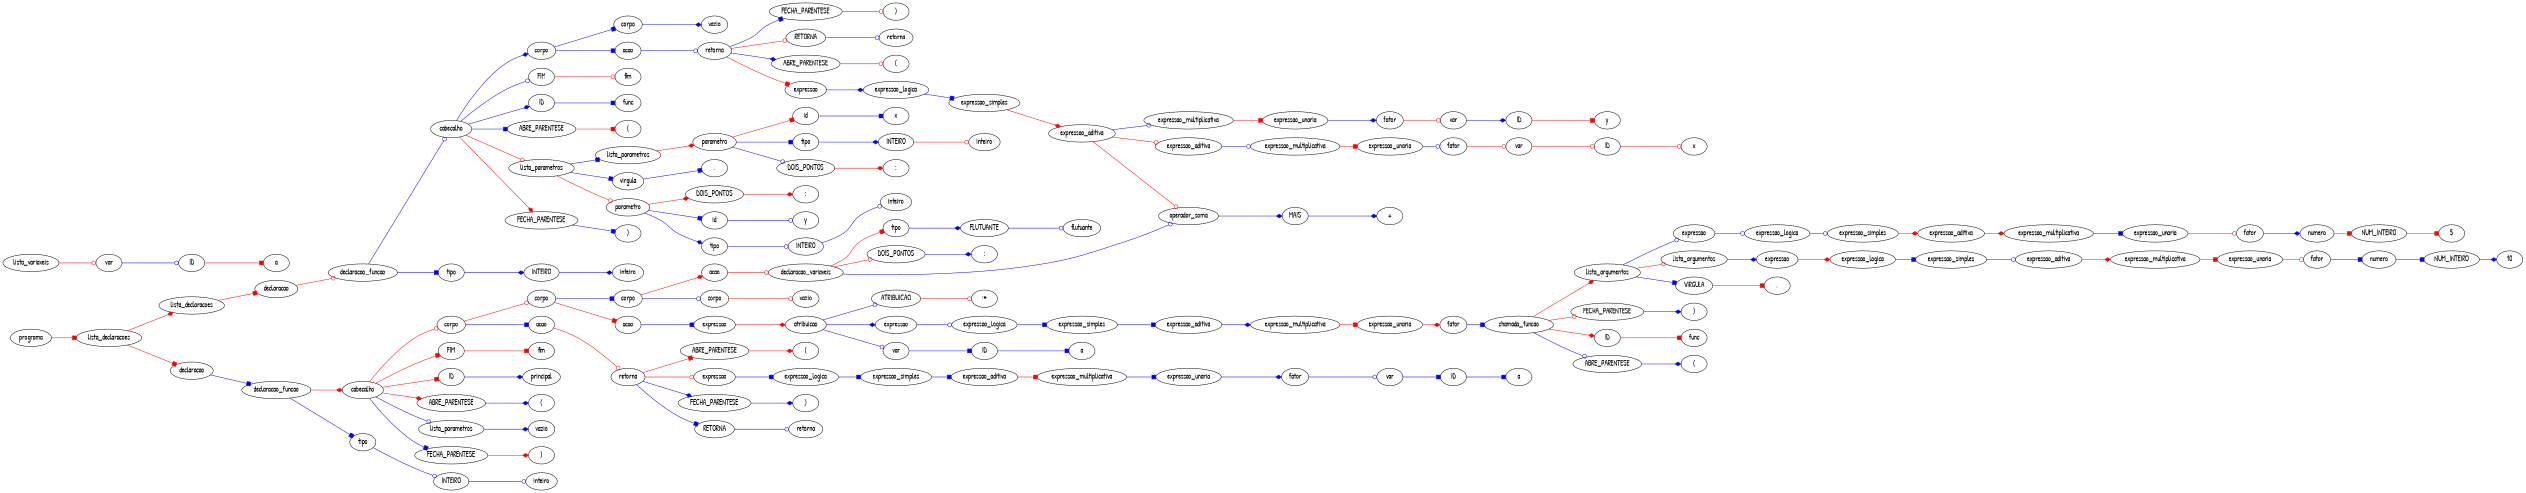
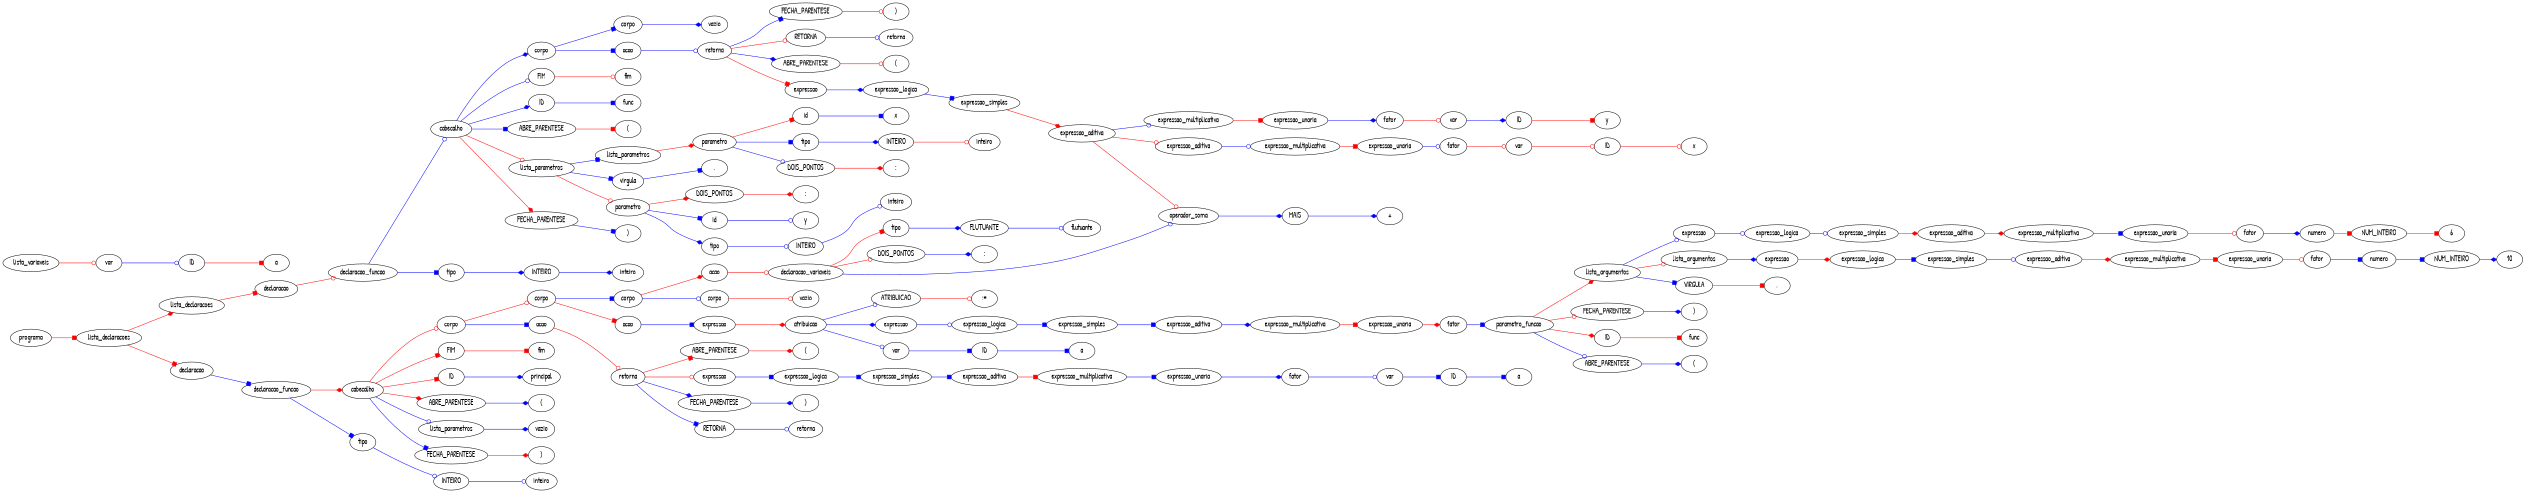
(2452, 233) -> (2452, 233)
(1519, 325) -> (1519, 325)
